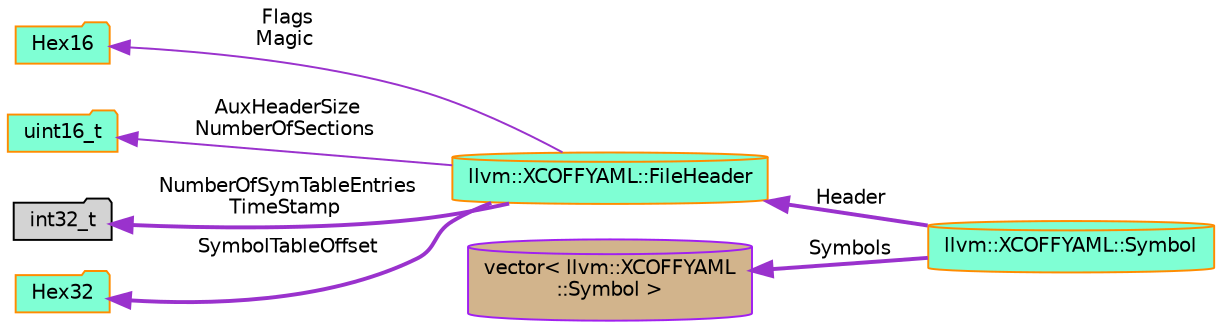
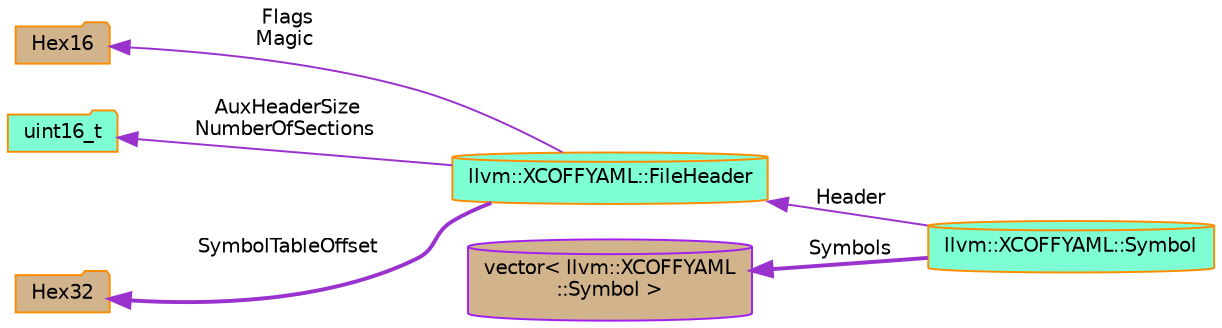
(63, 45) -> (63, 45)
(858, 215) -> (858, 215)
(63, 221) -> none
(63, 294) -> (63, 294)
